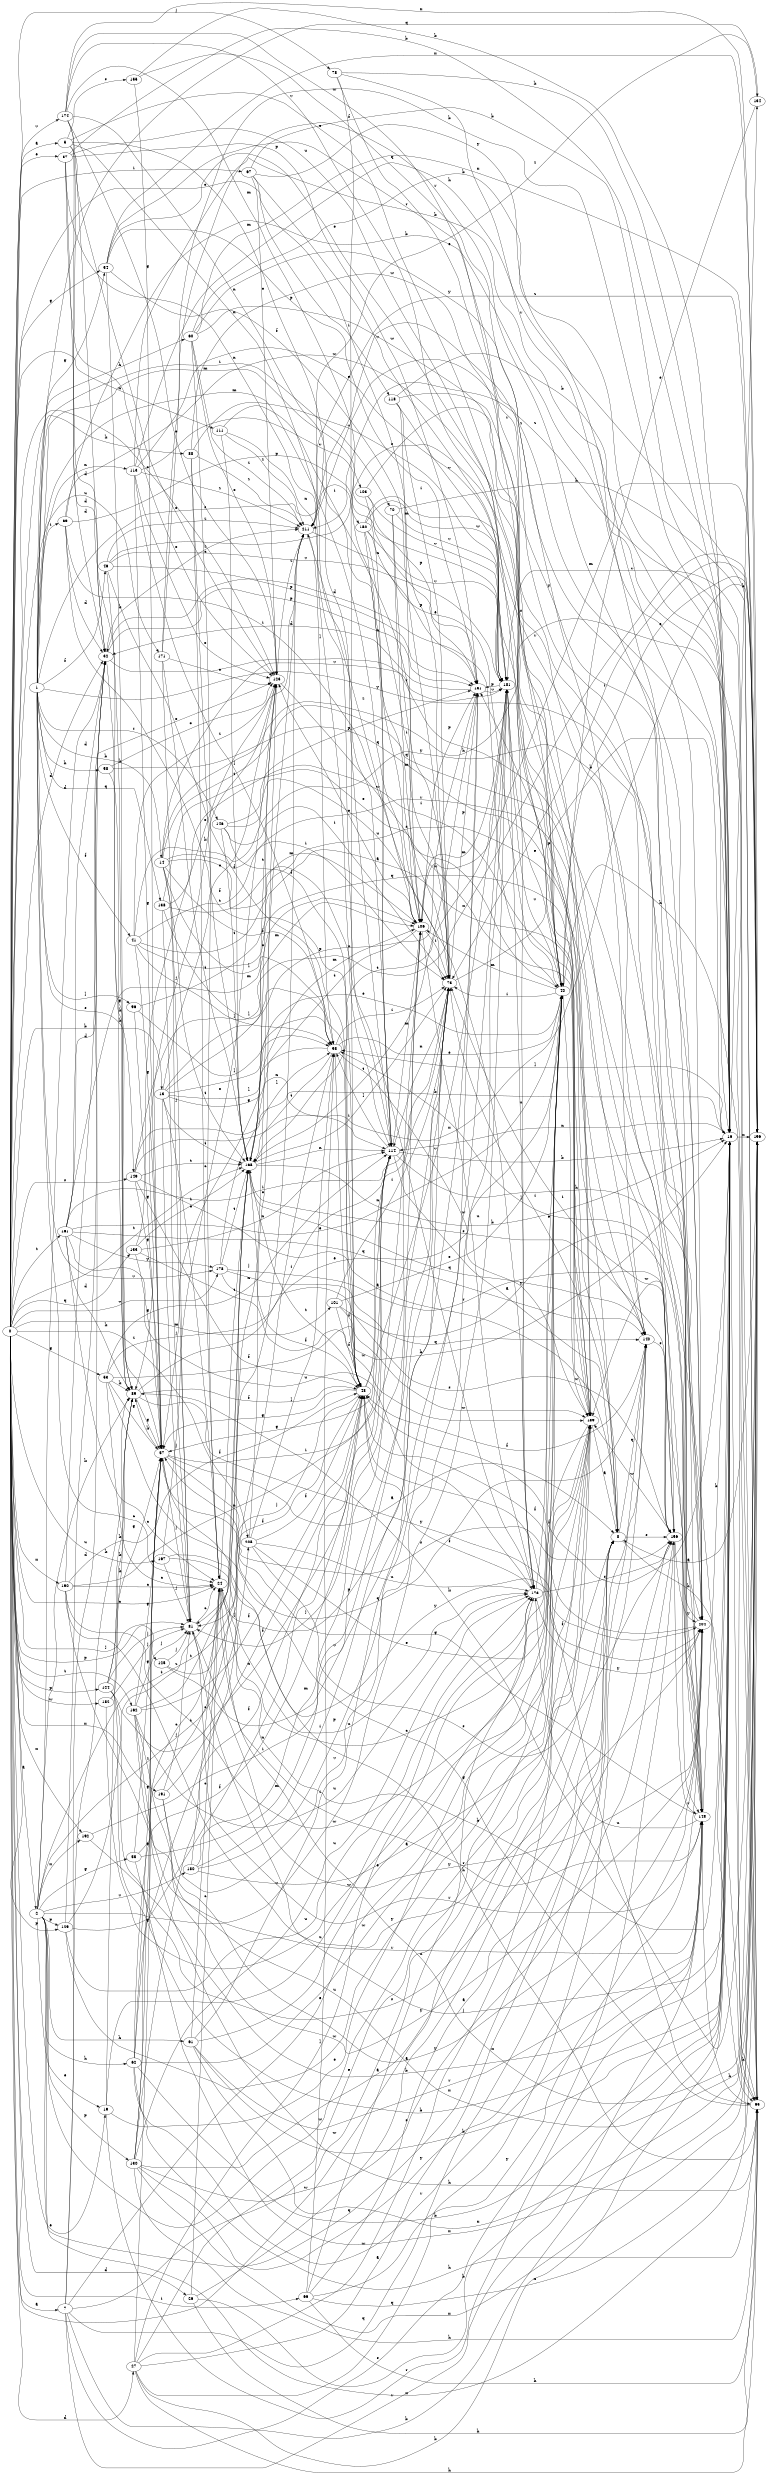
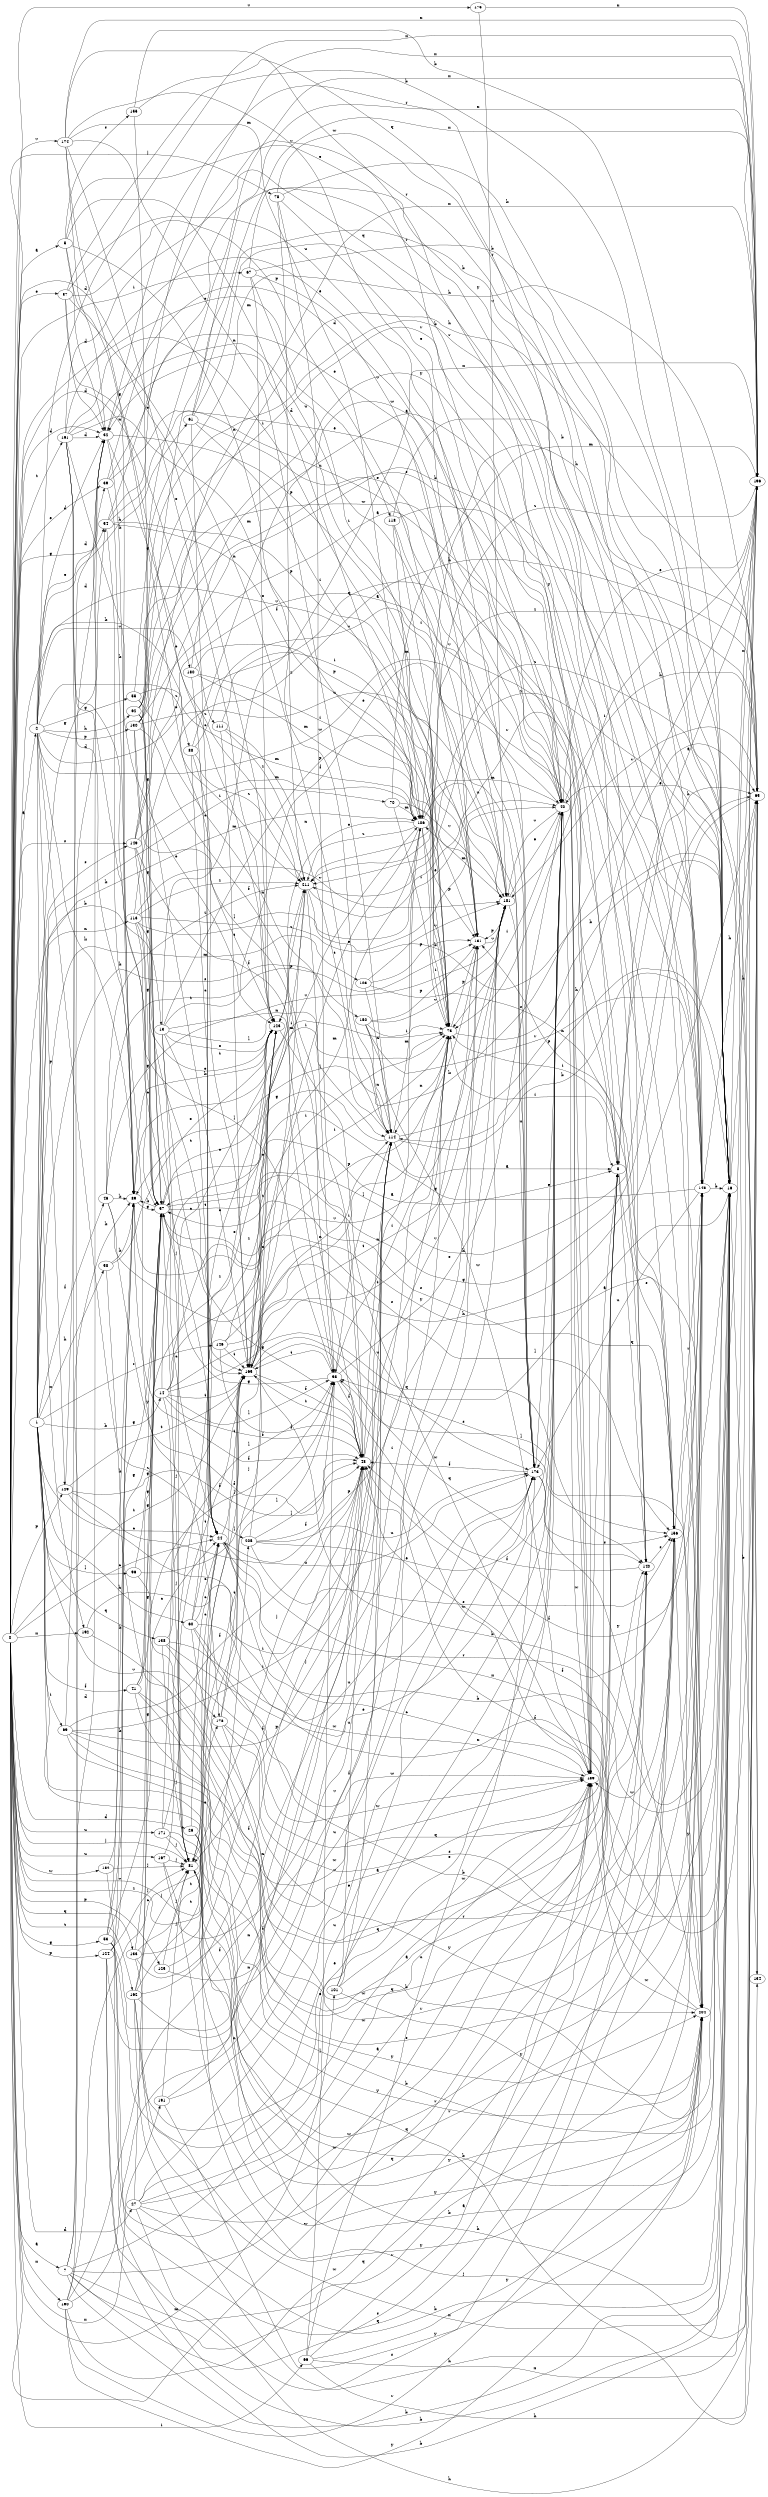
none -> (478, 8)
none -> (288, 540)
(618, 867) -> (298, 2032)
(106, 2110) -> (106, 483)
